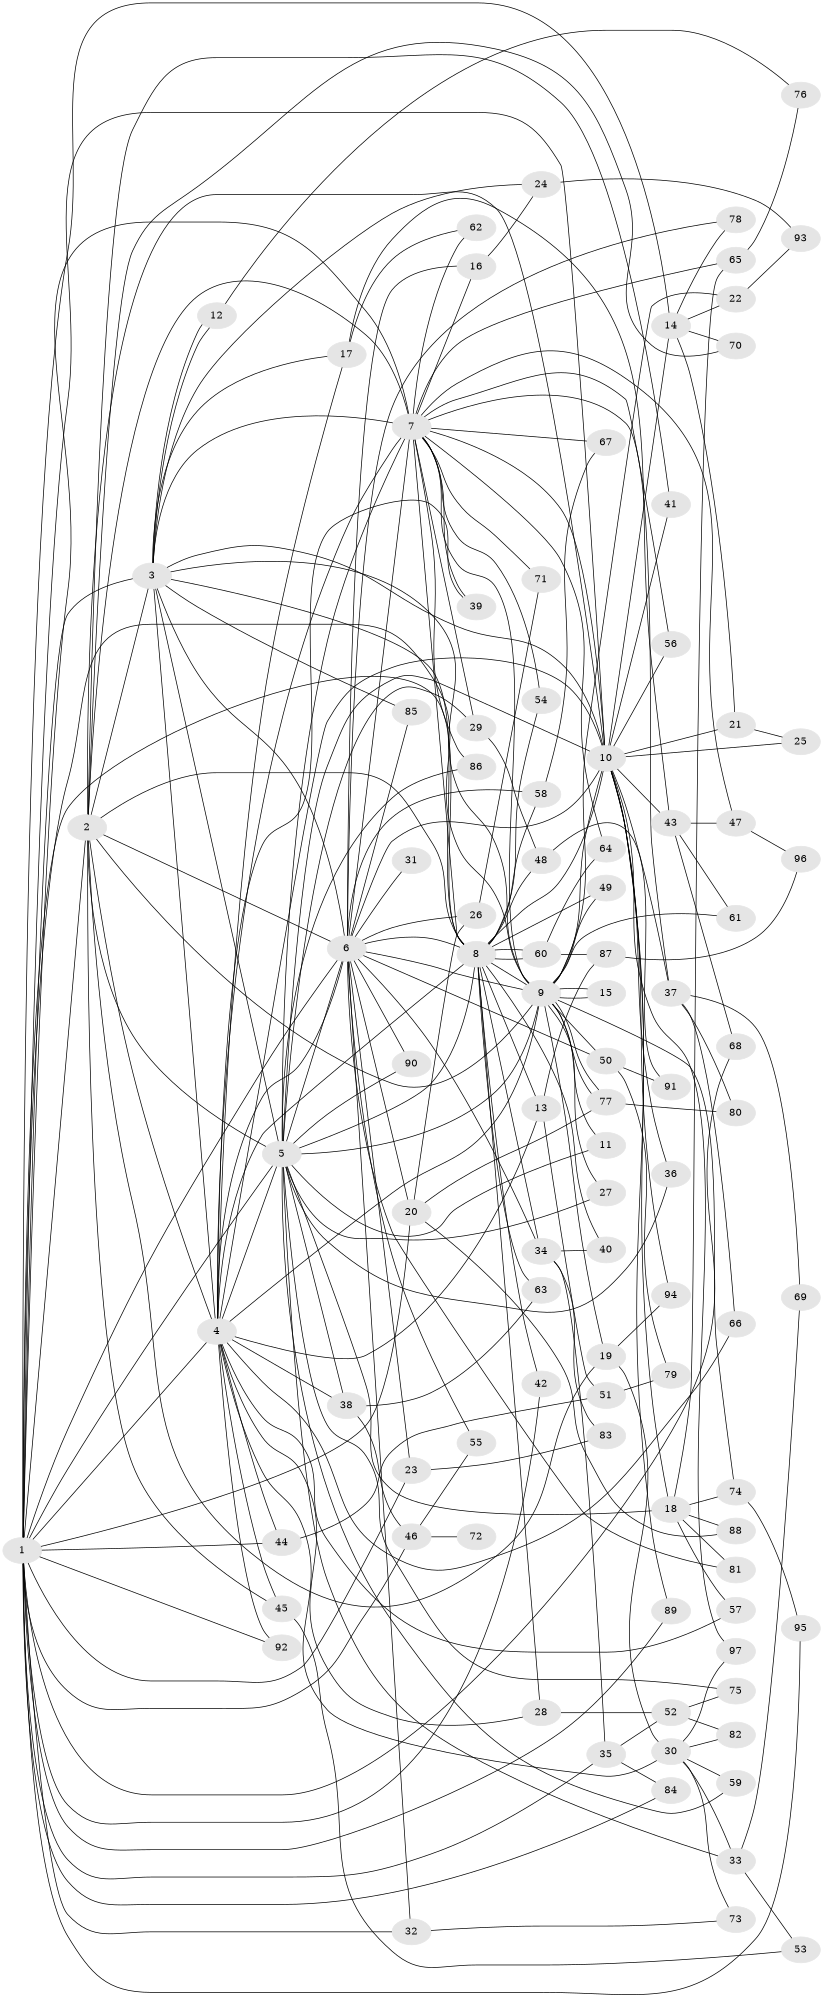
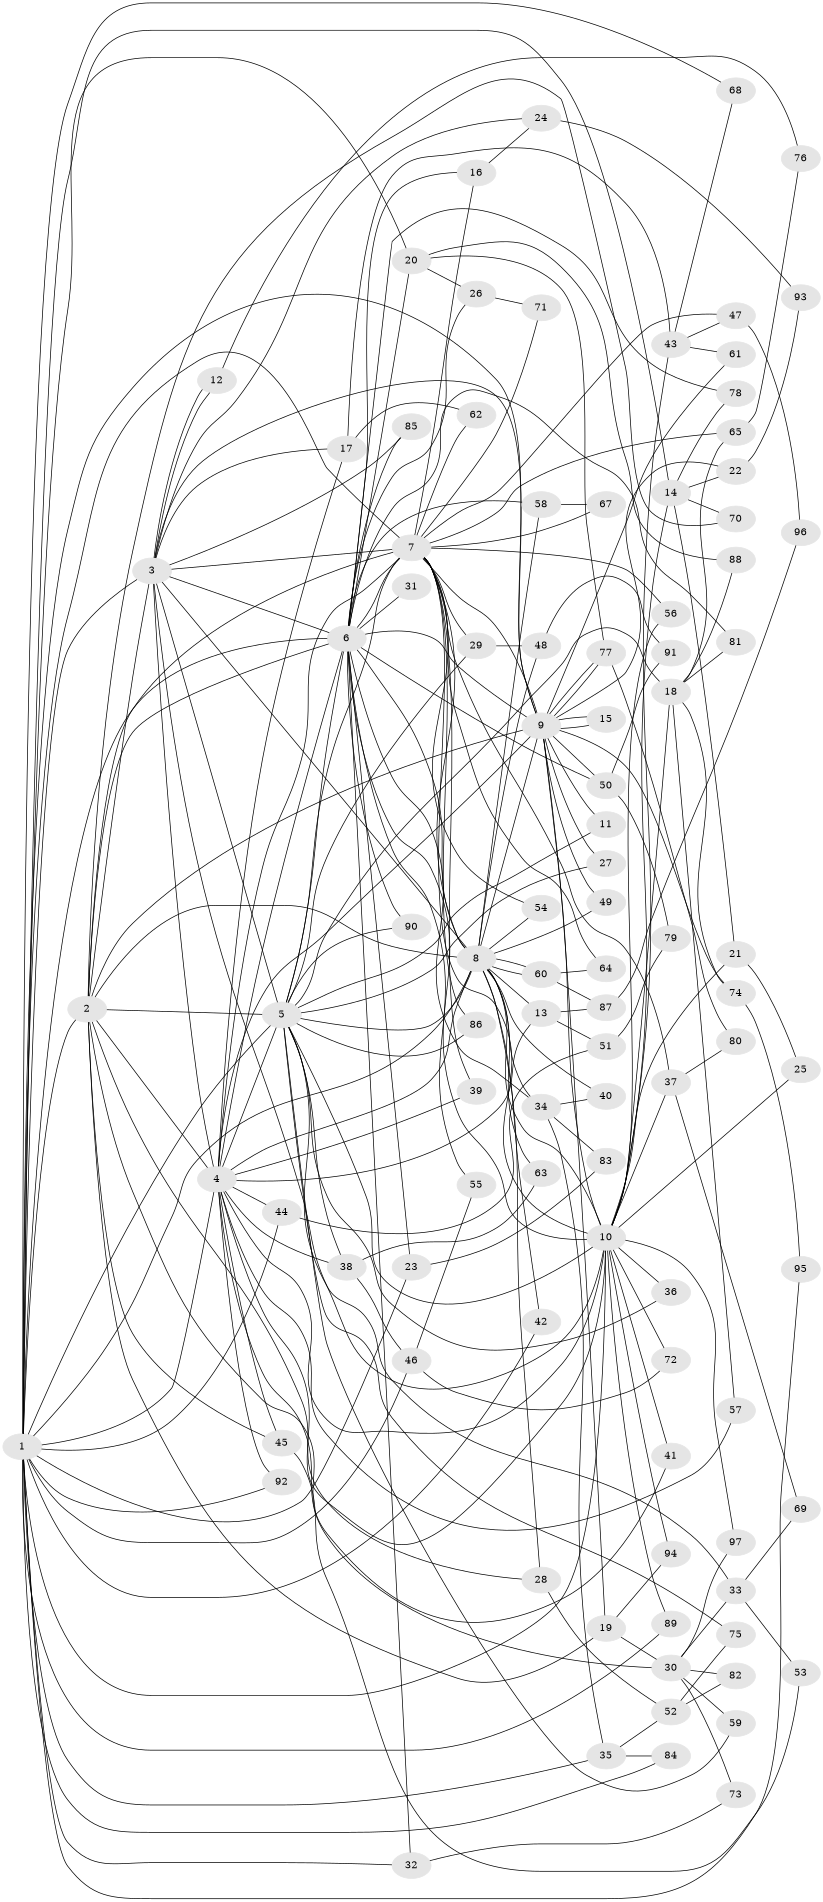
(449, 1122) -> none
none -> (639, 1299)
(736, 1324) -> none
